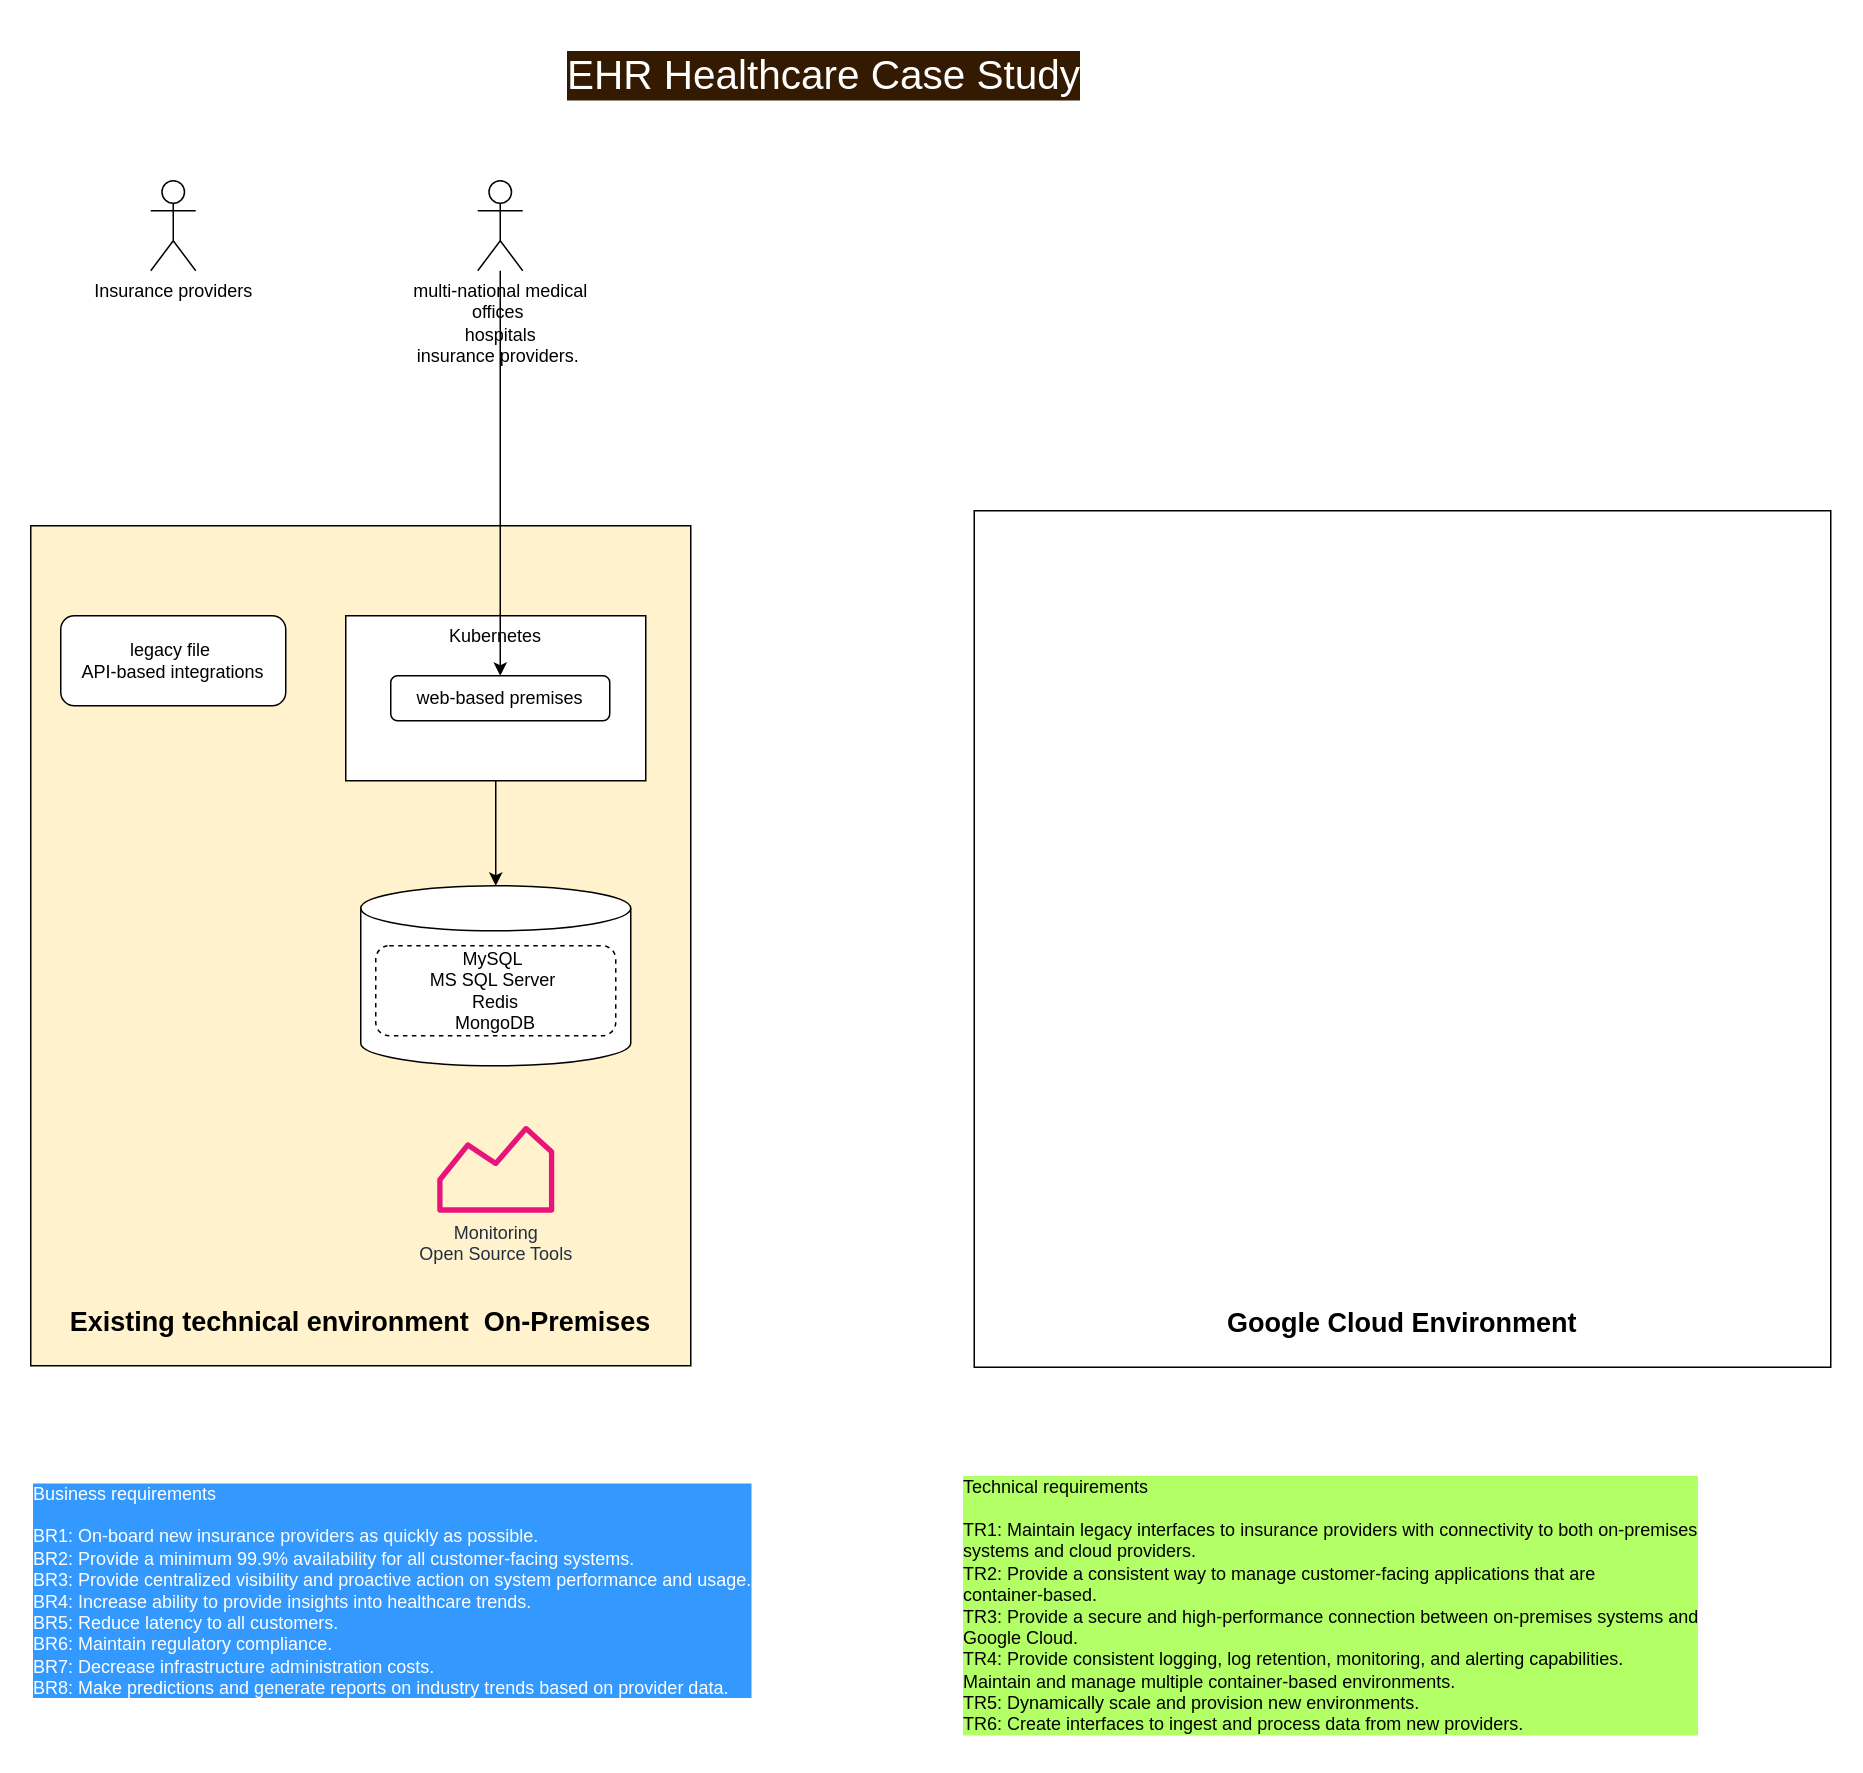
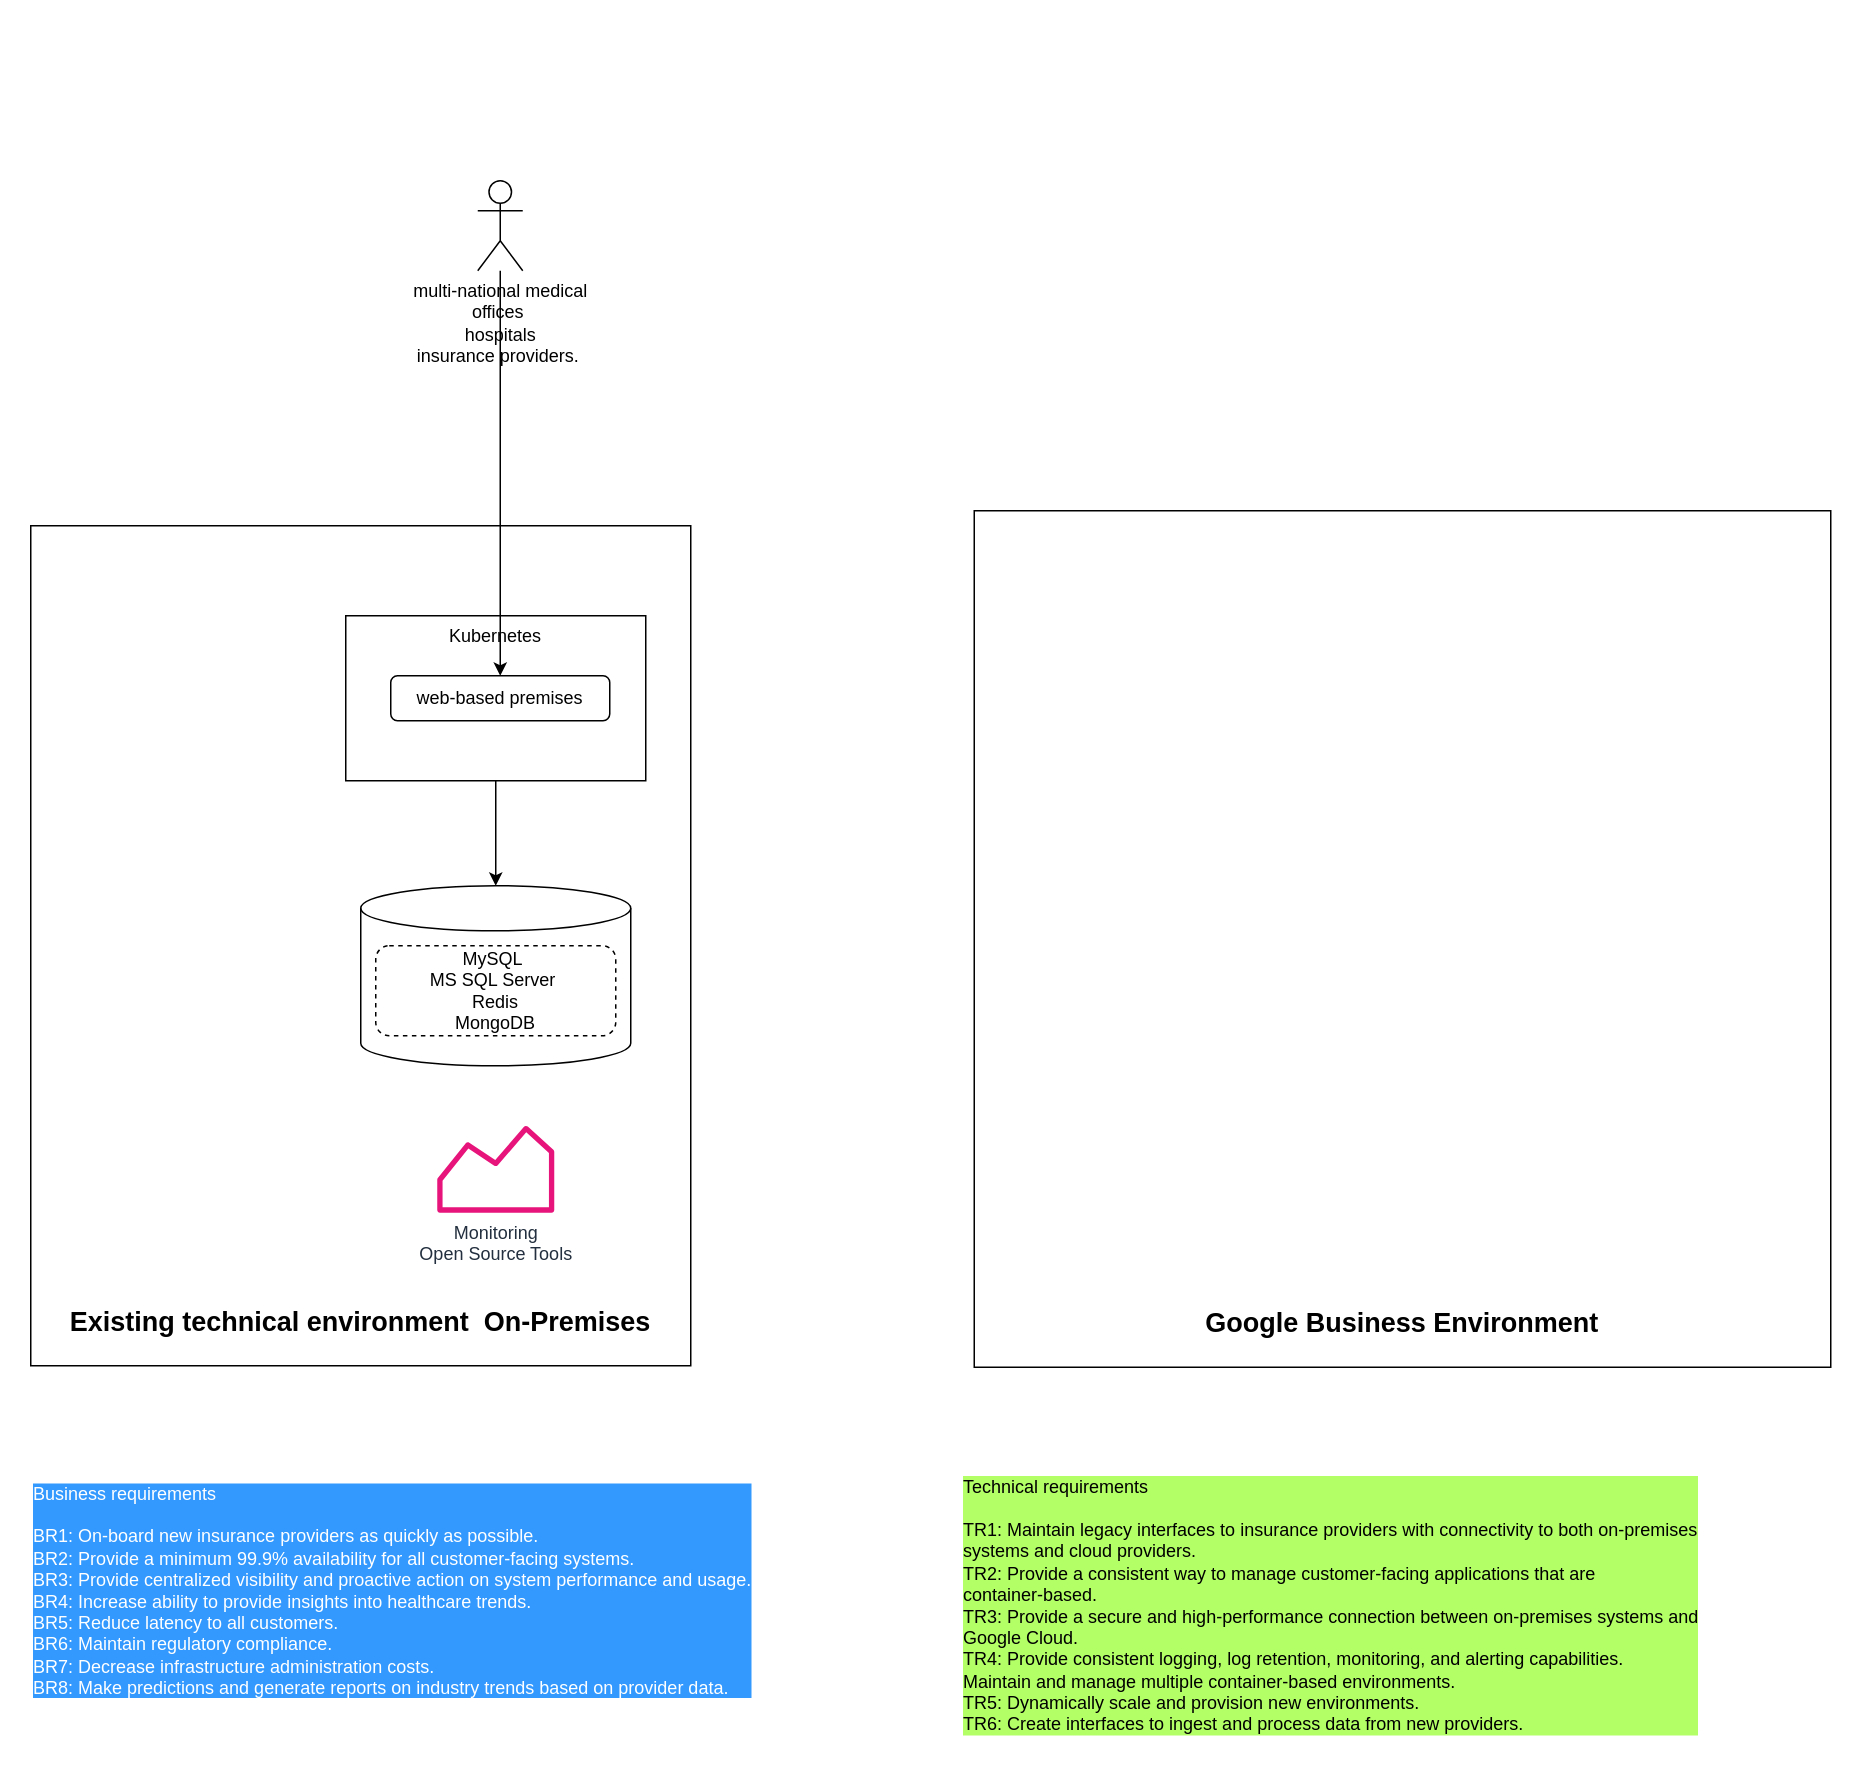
(824, 76) -> none
(173, 226) -> none
(173, 661) -> none
(361, 1350) -> (361, 1350)
(1403, 1352) -> (1403, 1352)
